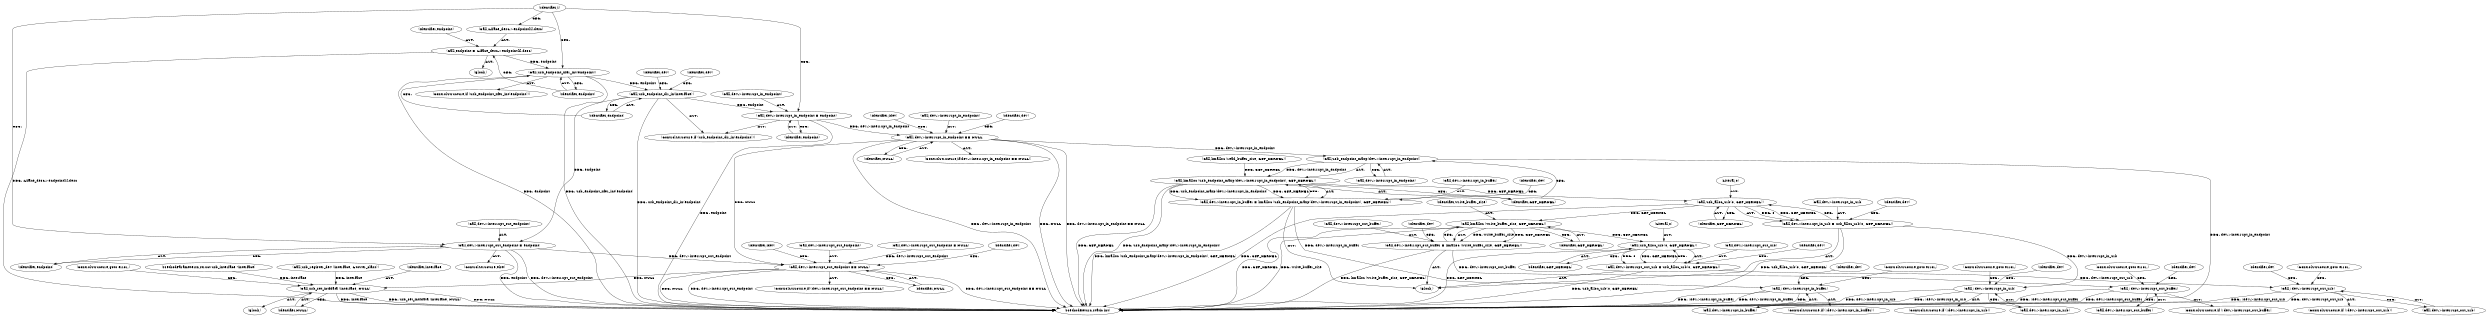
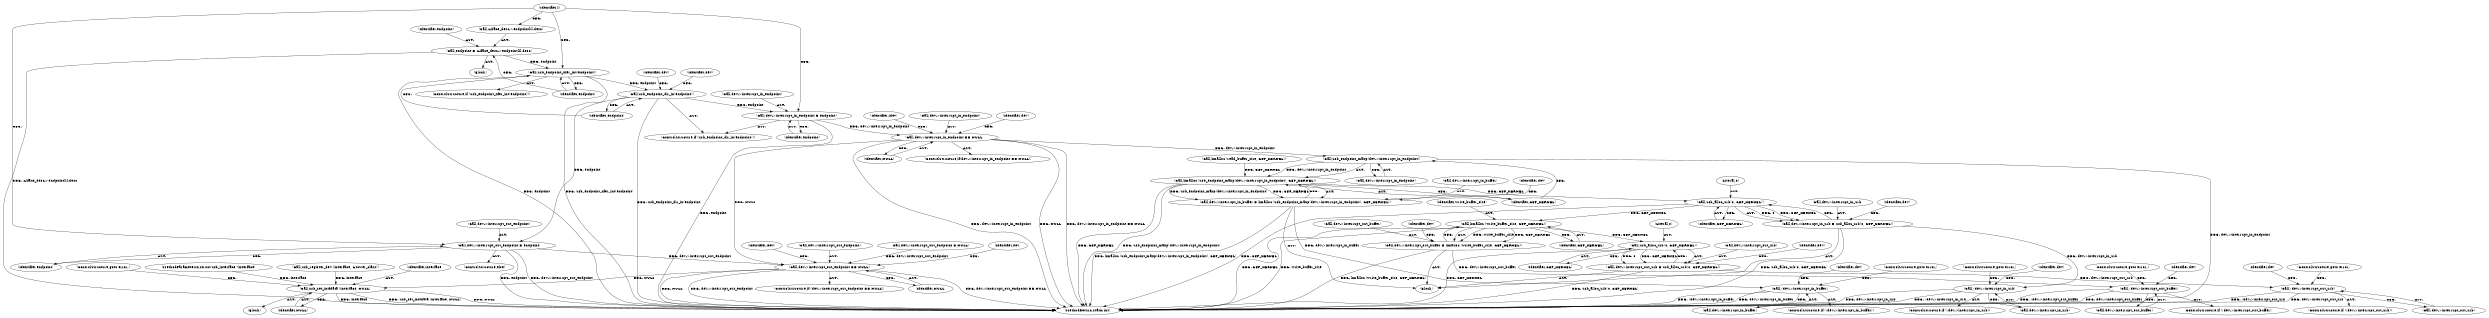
(662, 94) -> (662, 94)
